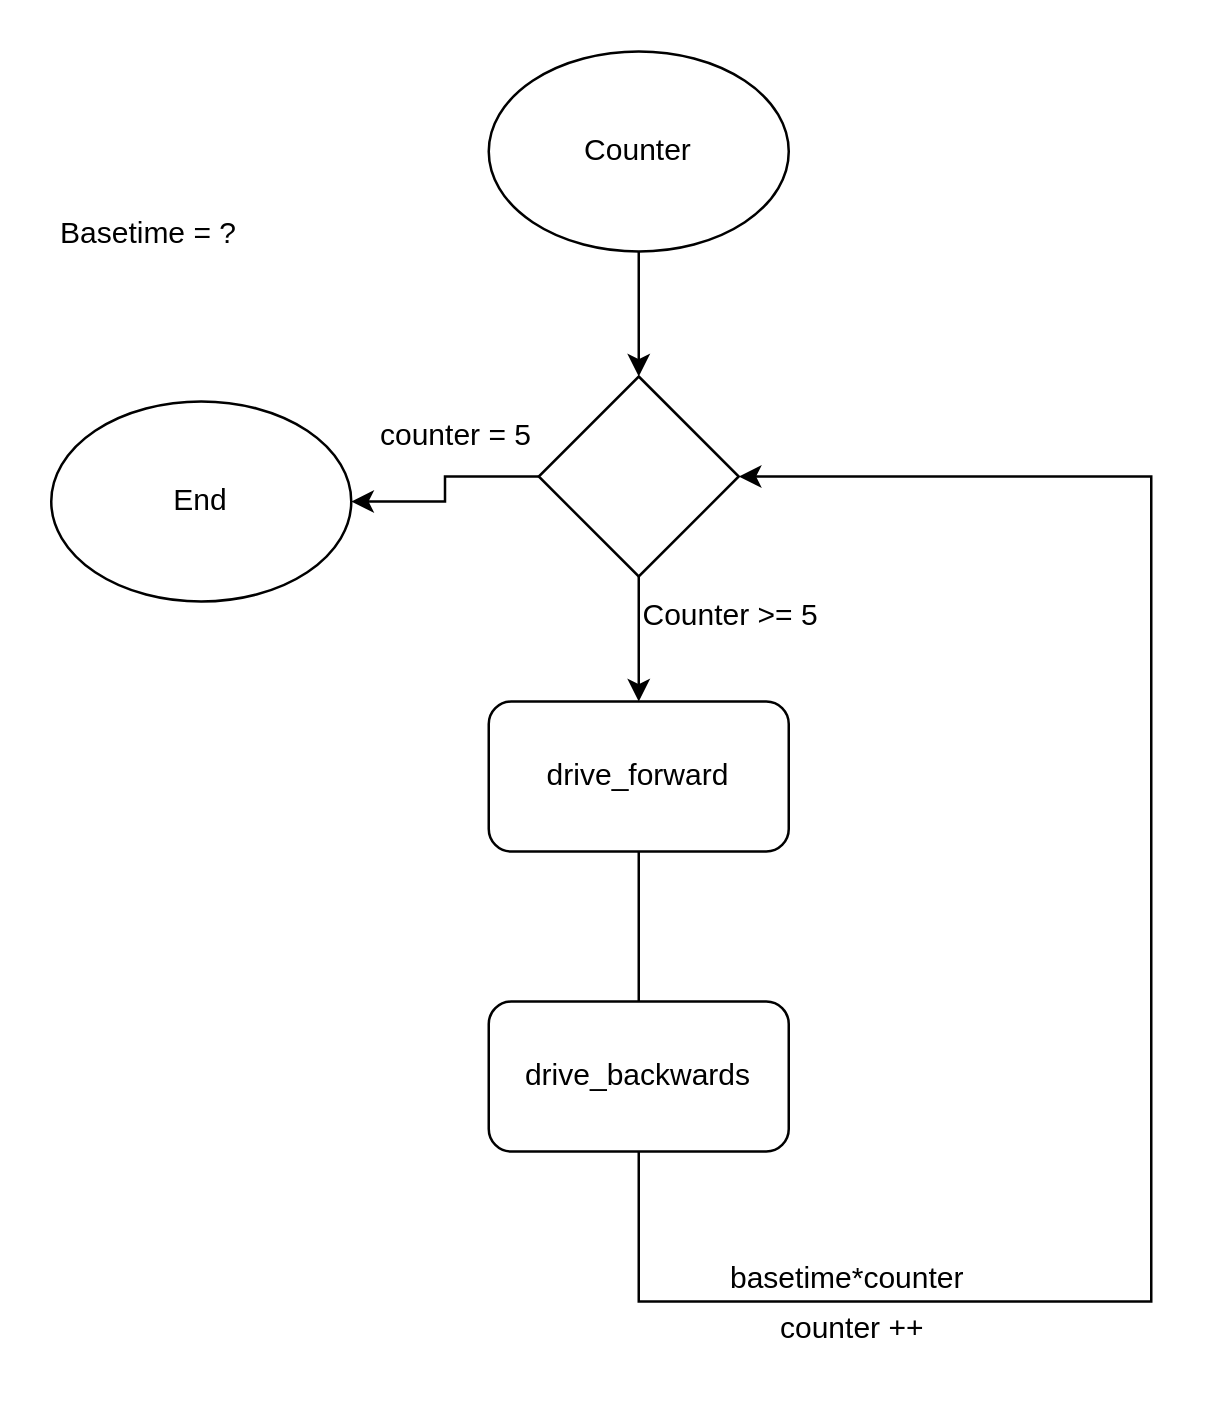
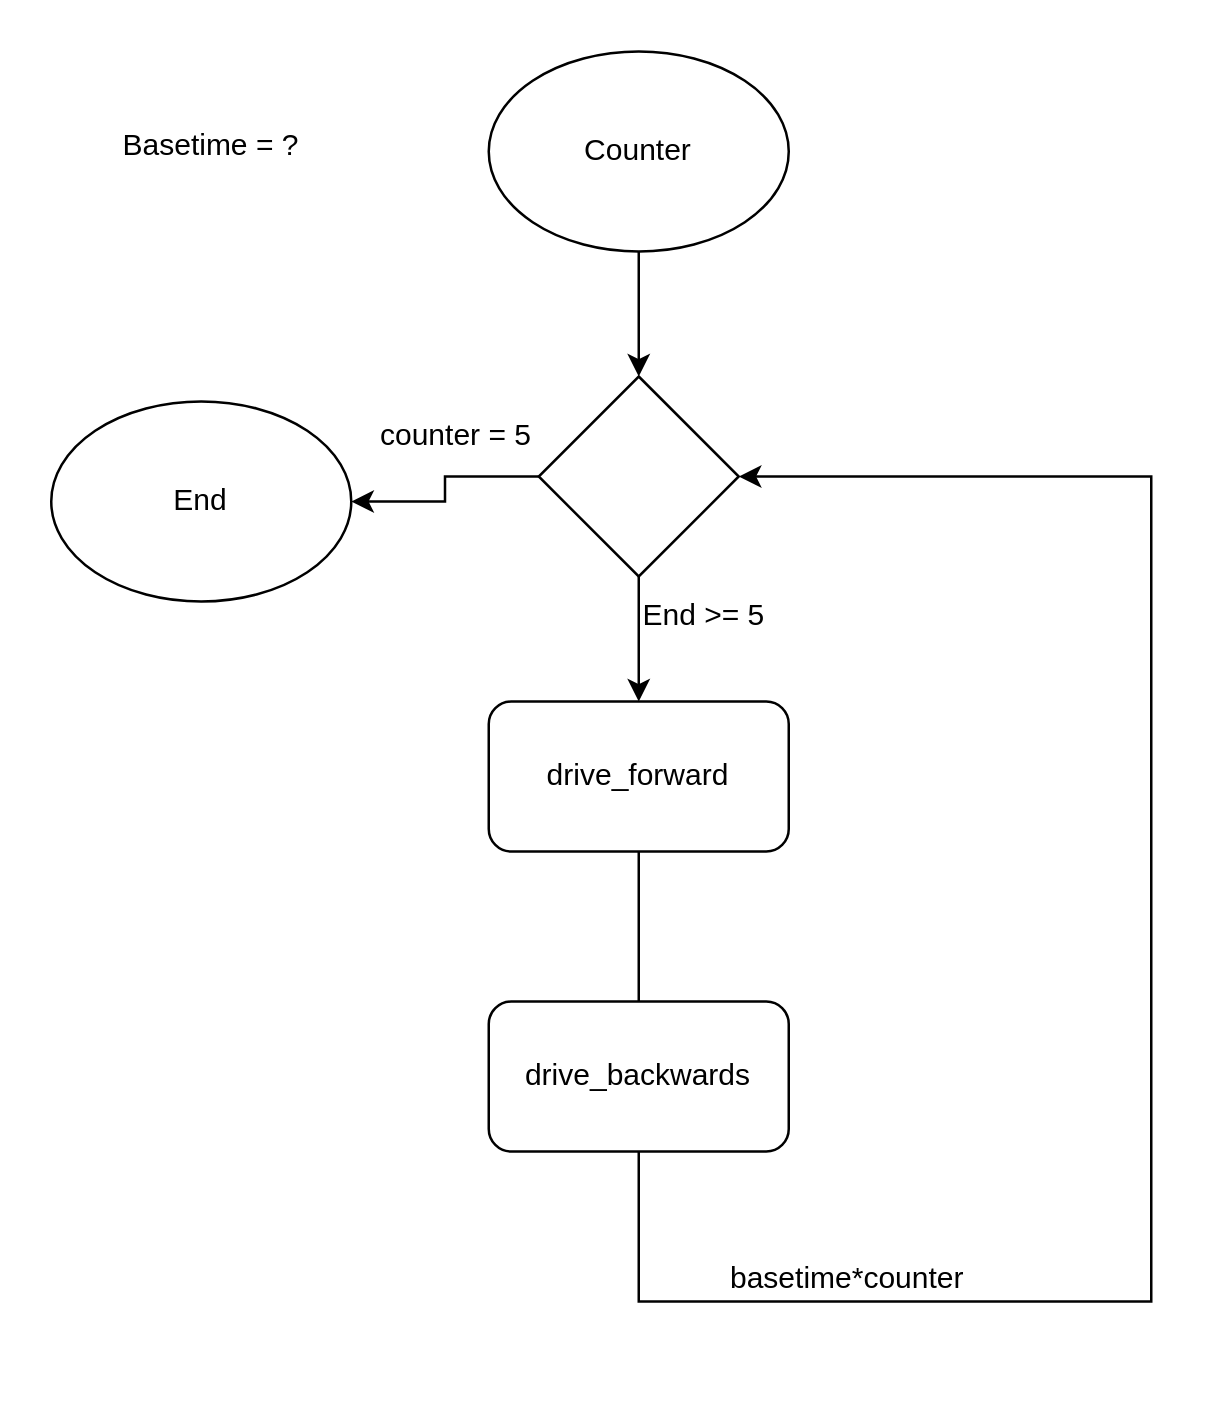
(169, 234) -> (231, 146)
(737, 617) -> (703, 617)
(864, 1329) -> none
